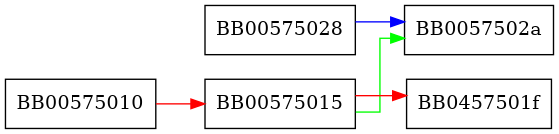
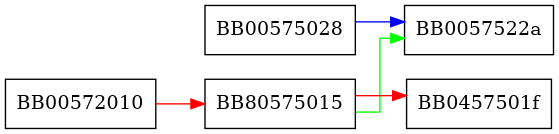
(479, 30) -> (479, 30)
(81, 104) -> (81, 104)
(280, 104) -> (280, 104)
